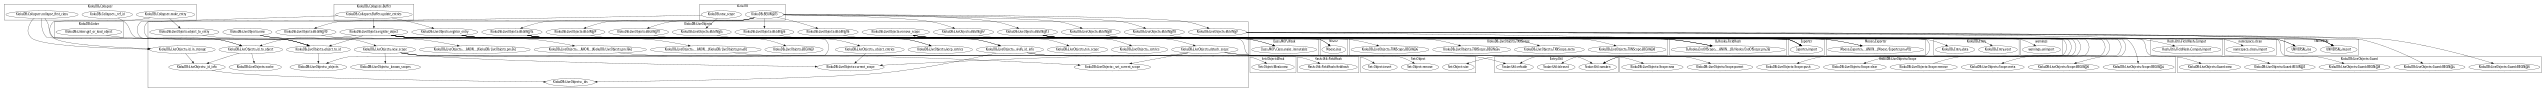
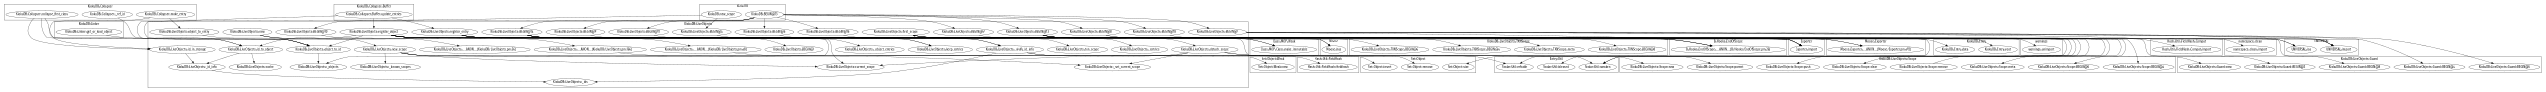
(896, 32) -> (896, 32)
(1728, 42) -> (1728, 42)
(861, 58) -> (624, 38)
